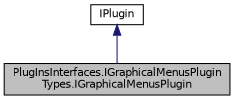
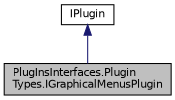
(117, 79) -> (88, 79)
